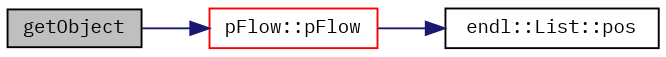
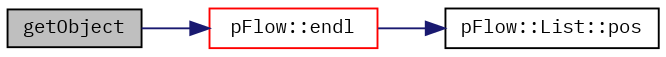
(294, 28) -> (294, 28)
(552, 28) -> (552, 28)
